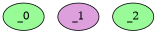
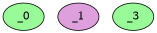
(133, 17) -> (133, 17)
